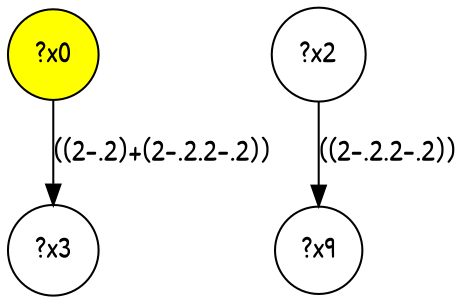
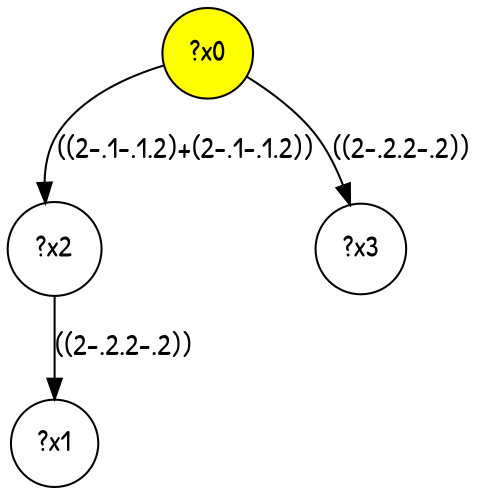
none -> (84, 105)
(163, 153) -> (402, 150)
(319, 250) -> (55, 443)
